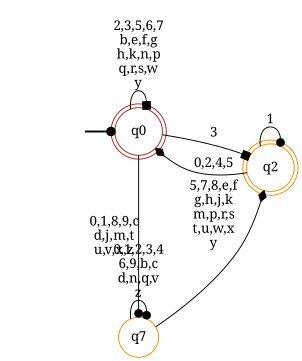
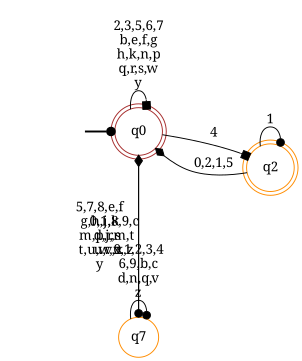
(214, 133) -> (214, 133)
(214, 163) -> (214, 163)
(220, 273) -> (139, 242)
